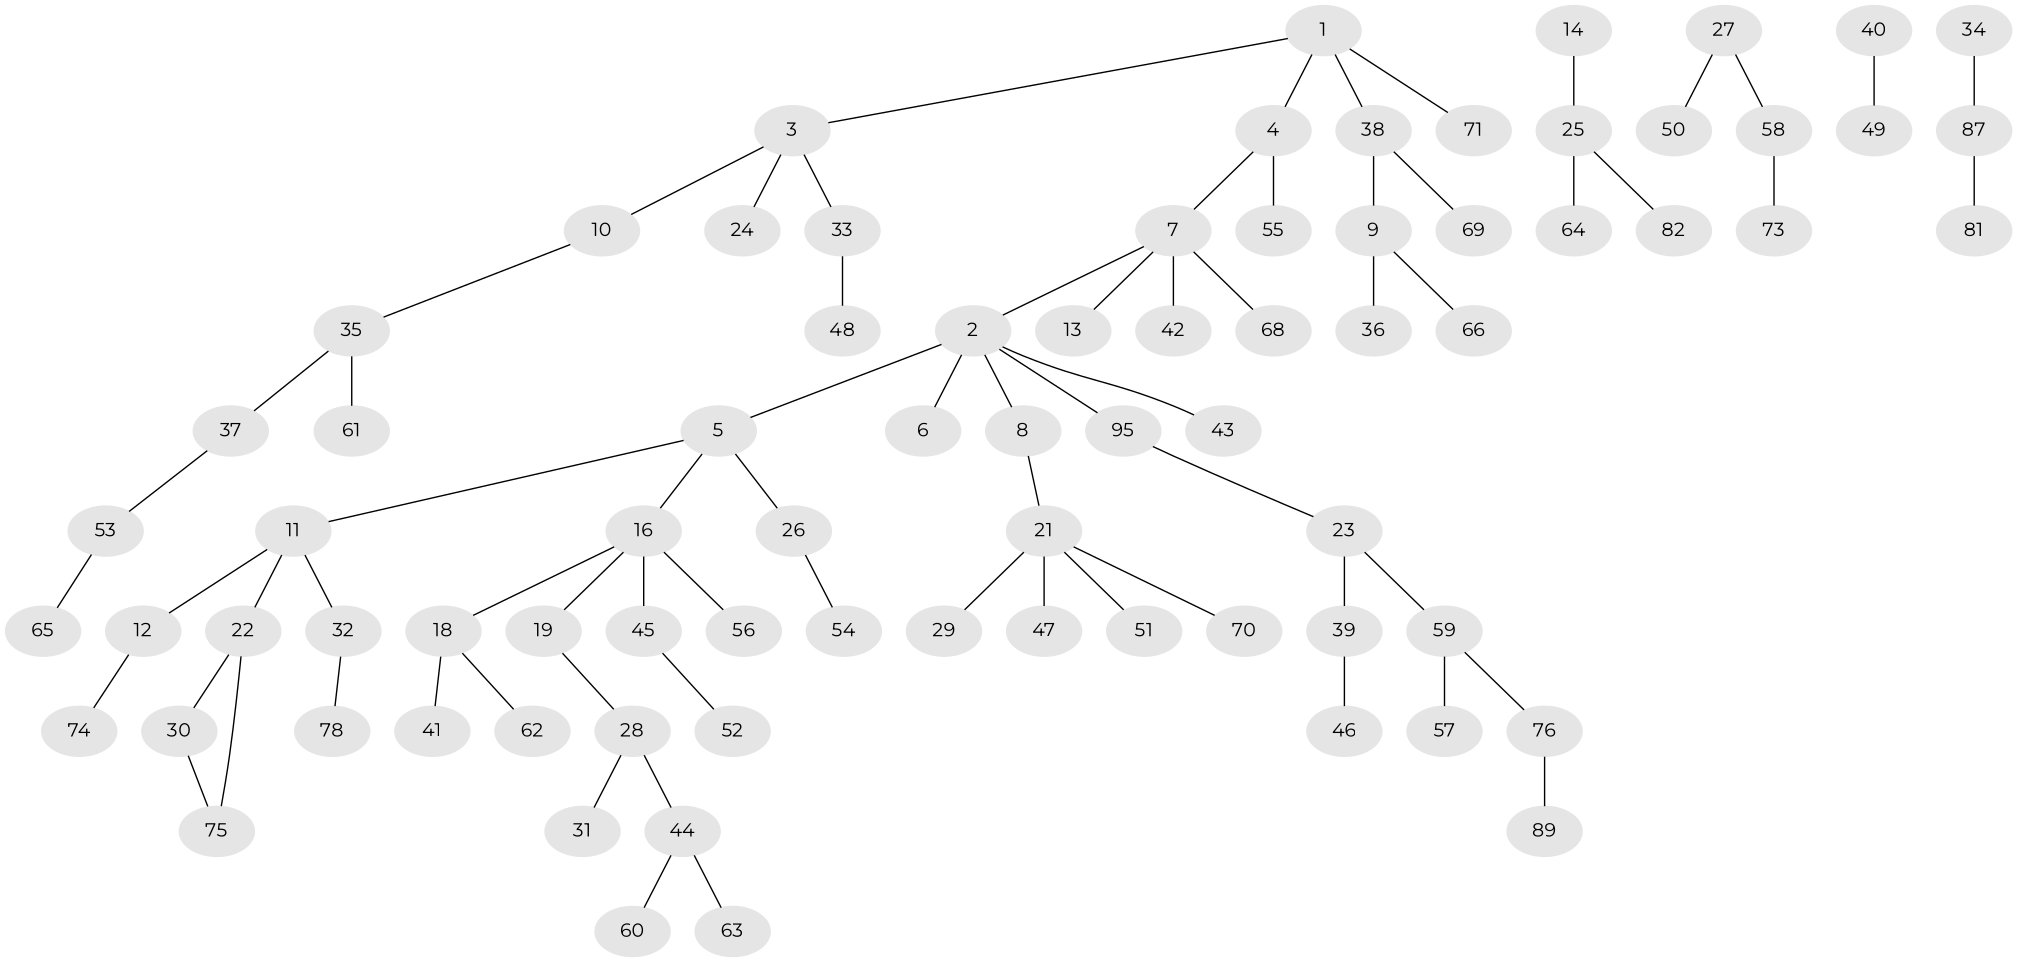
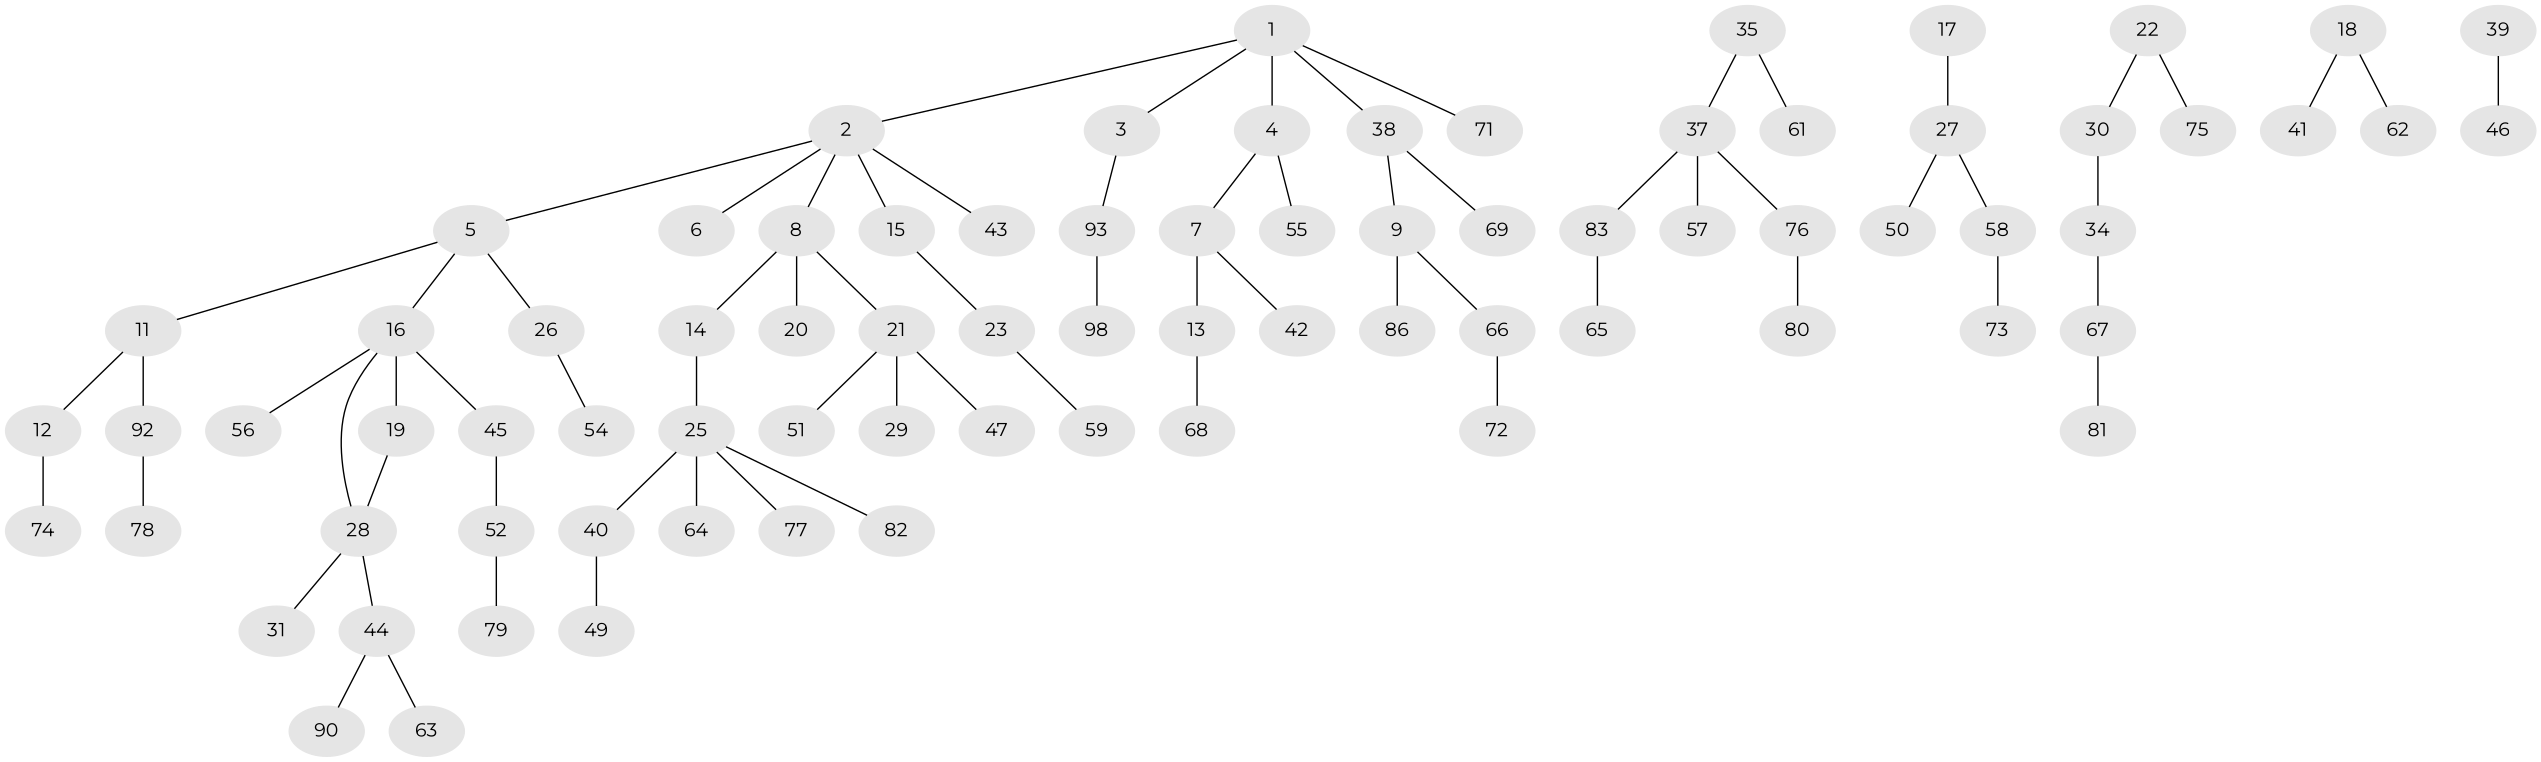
none -> (1948, 31)
(1974, 131) -> (2098, 331)
(602, 231) -> none
(742, 231) -> none
(843, 231) -> (1097, 231)
none -> (747, 281)
(1073, 281) -> (1059, 81)
(1223, 281) -> (1197, 381)
none -> (797, 331)
(843, 331) -> (1097, 331)
(1374, 331) -> (1397, 331)
(1123, 431) -> (897, 231)
none -> (1497, 431)
none -> (647, 481)
(106, 531) -> (1597, 231)
none -> (797, 531)
(268, 581) -> none
(544, 581) -> (342, 426)
(1344, 581) -> none
(343, 631) -> (143, 431)
none -> (496, 631)
(1244, 631) -> none
(1444, 681) -> (1698, 181)
(1494, 681) -> (1747, 181)
(198, 781) -> (2098, 181)
(1545, 831) -> (1798, 331)
(633, 931) -> (327, 731)
